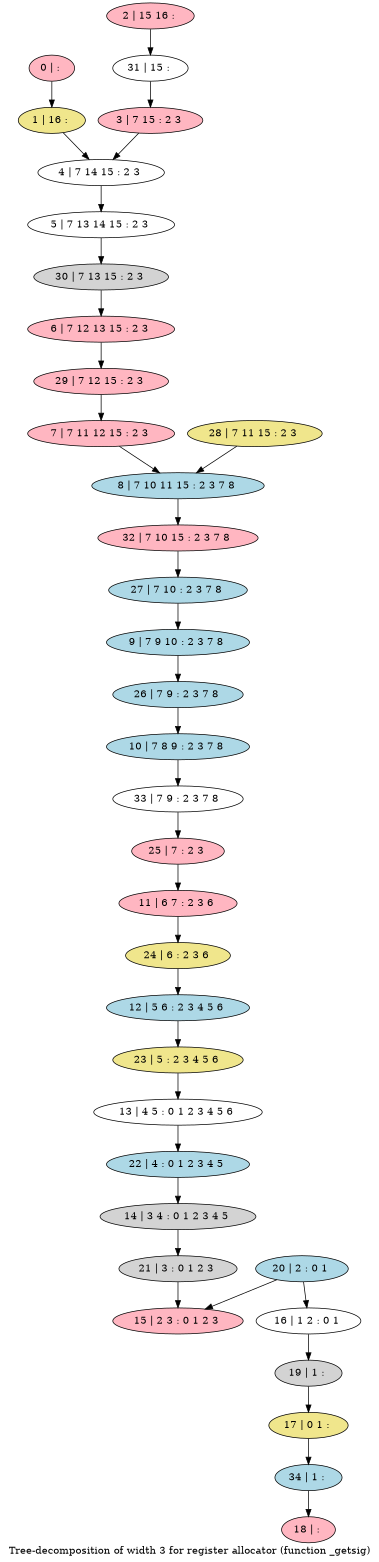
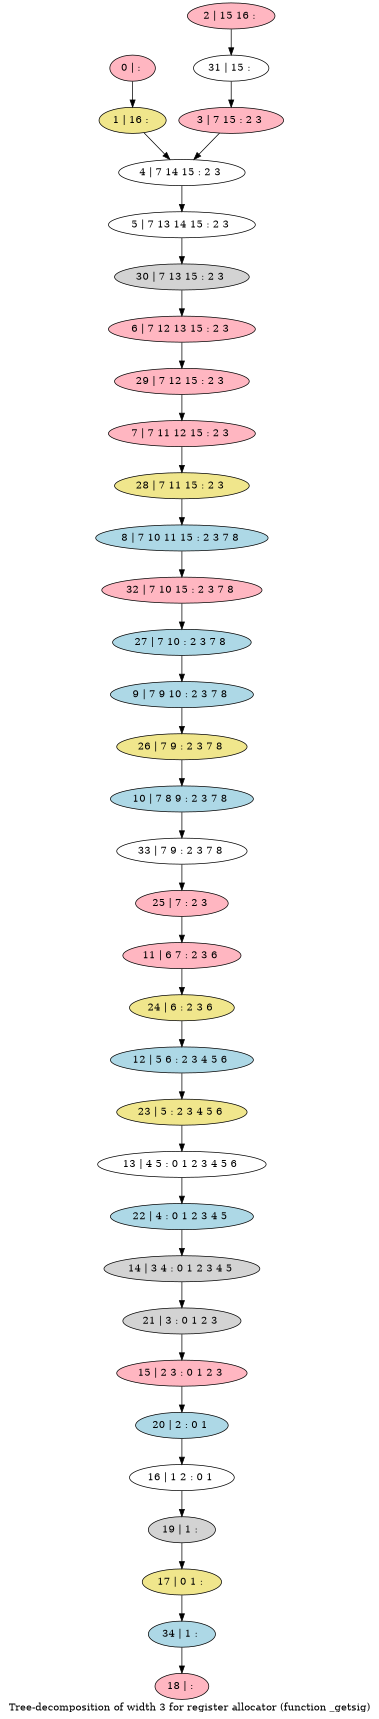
(136, 458) -> (182, 456)
(178, 695) -> (182, 747)
(244, 1293) -> (182, 1396)
